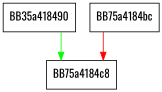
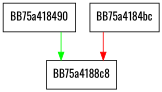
(39, 18) -> (39, 18)
(82, 75) -> (82, 75)
